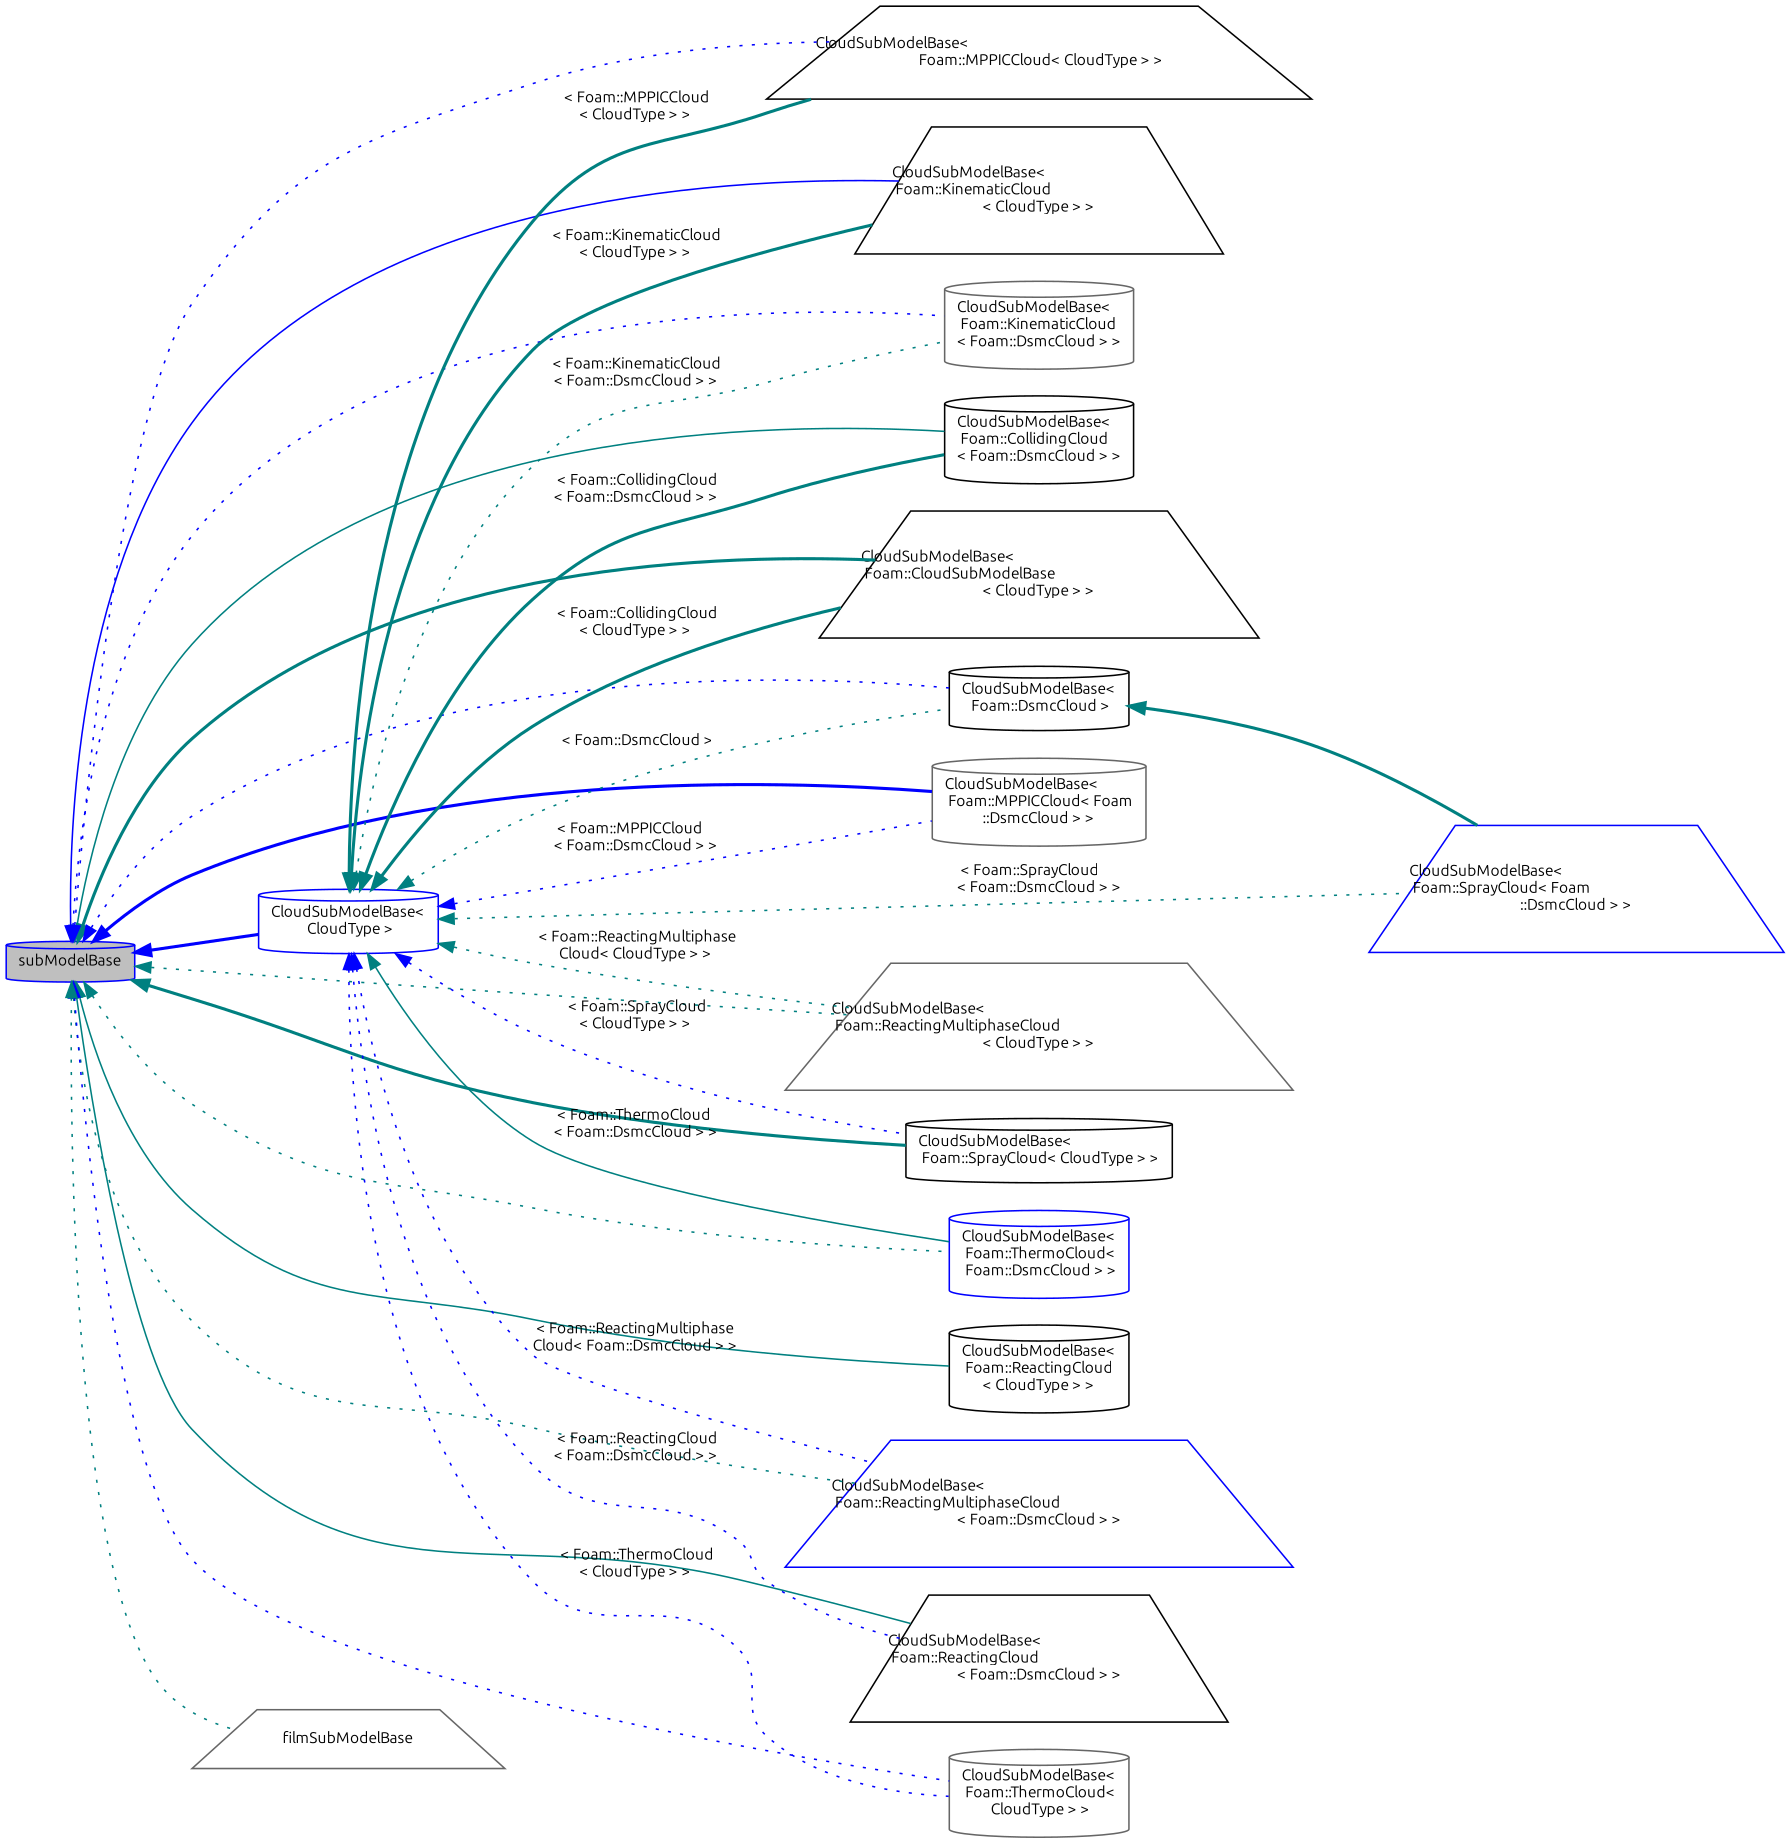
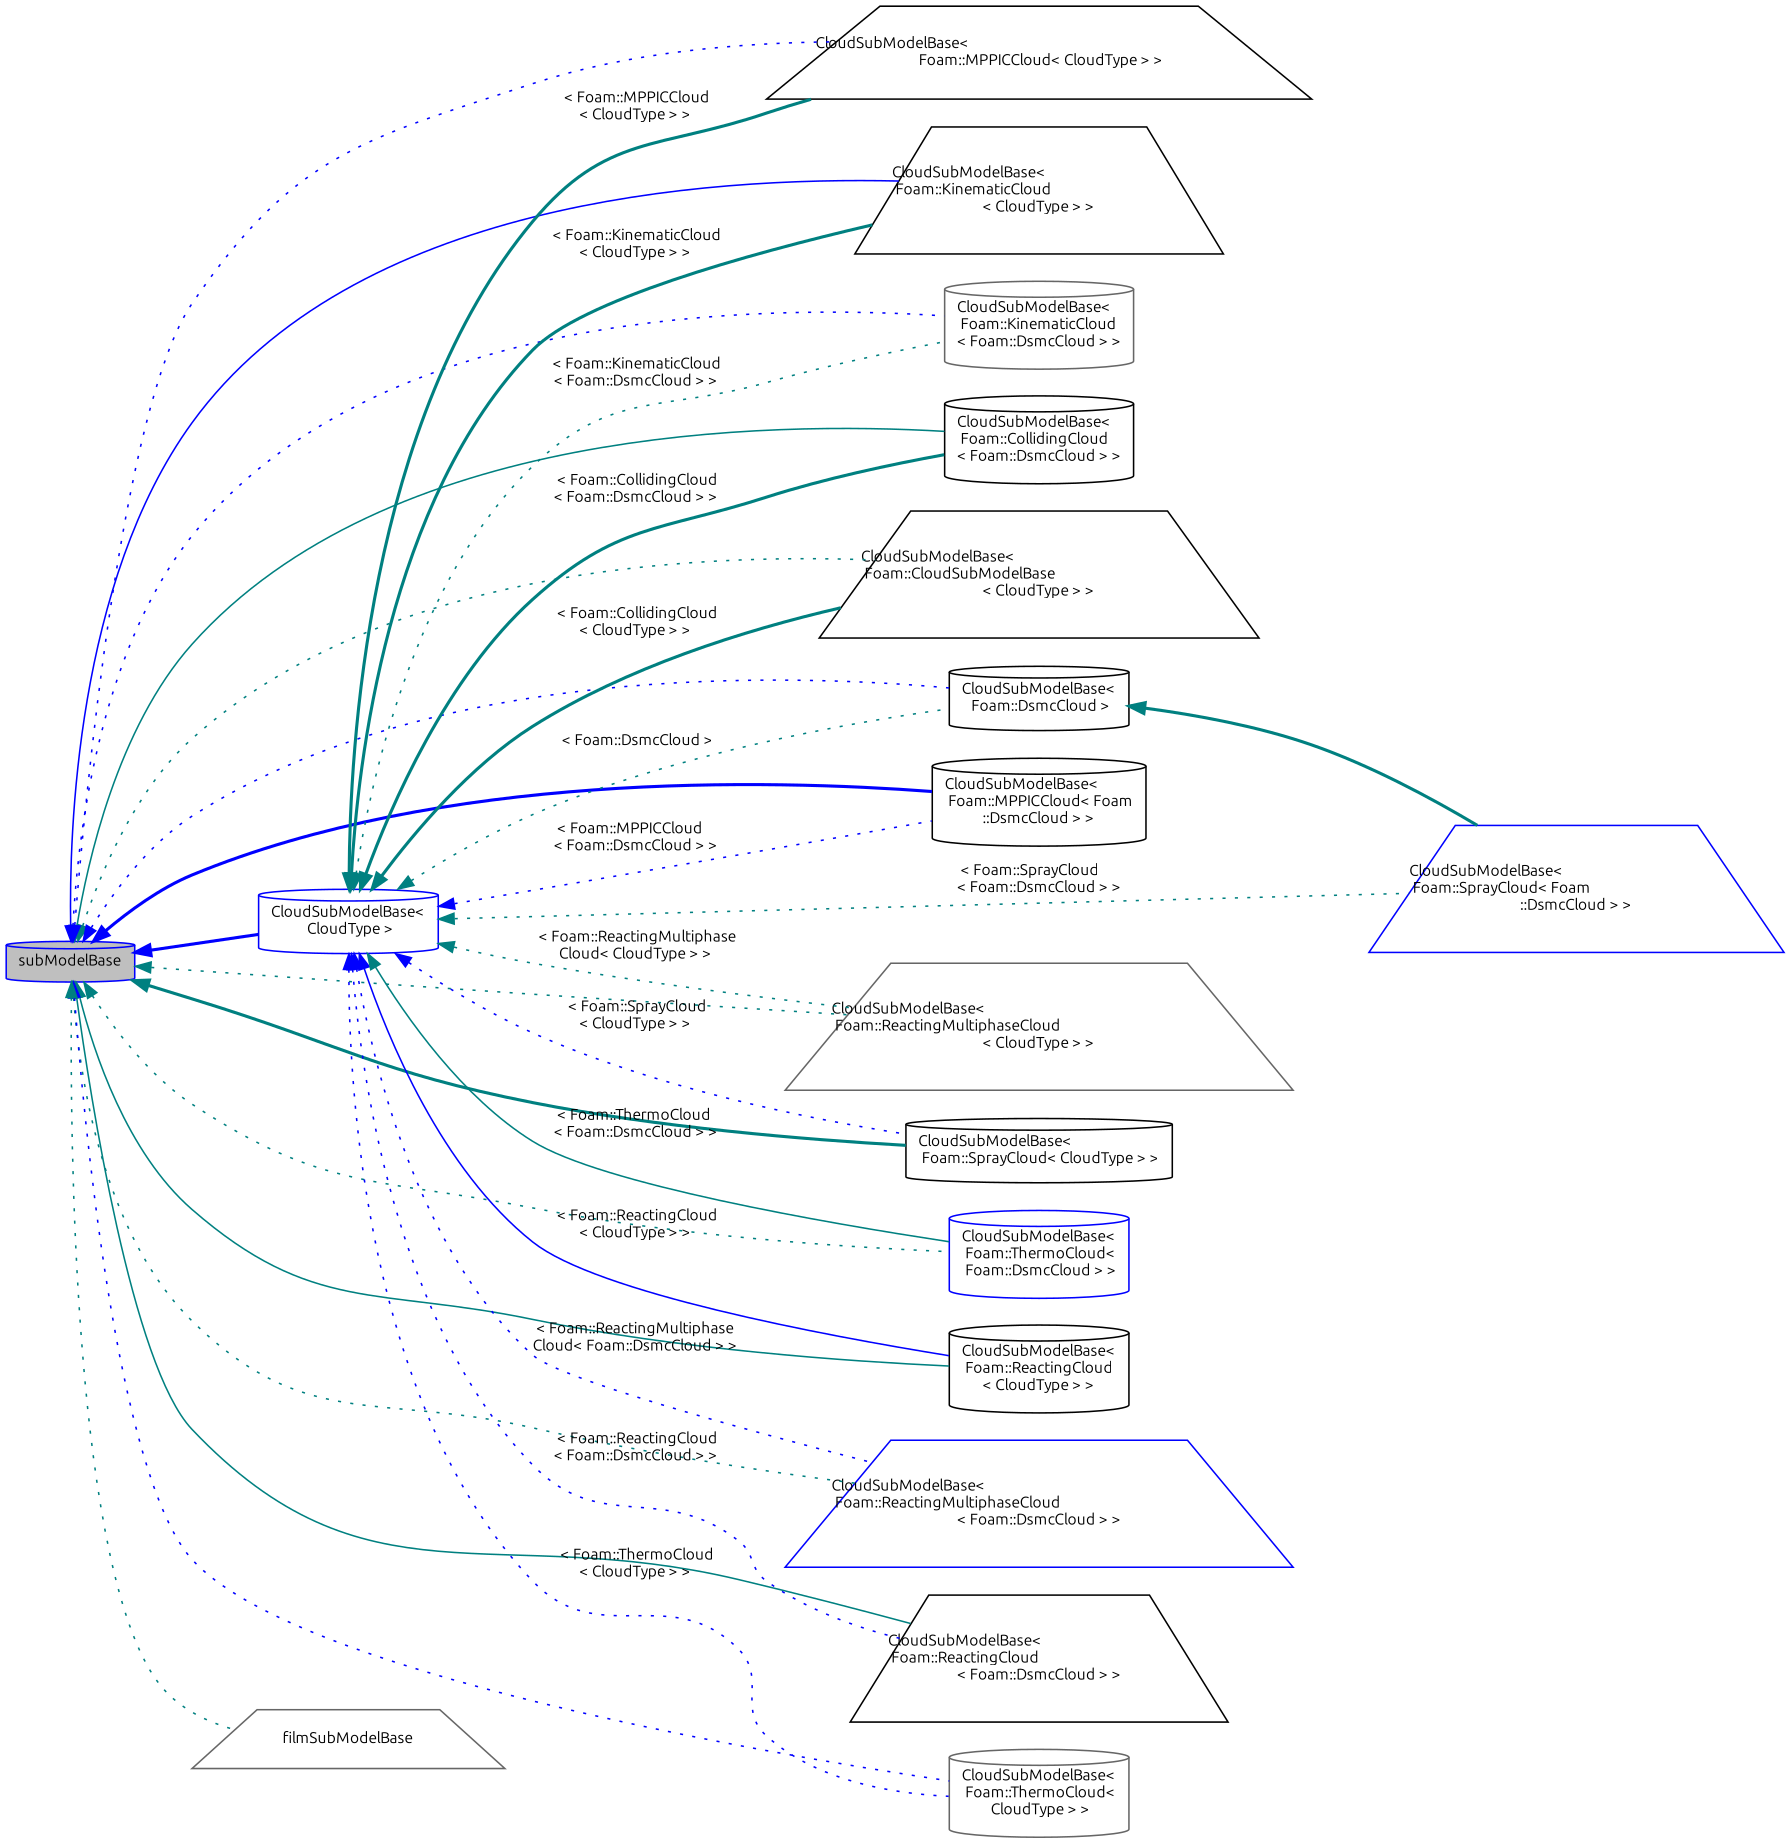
(411, 617) -> (411, 617)
(1039, 802) -> (1039, 802)
none -> (580, 1267)
